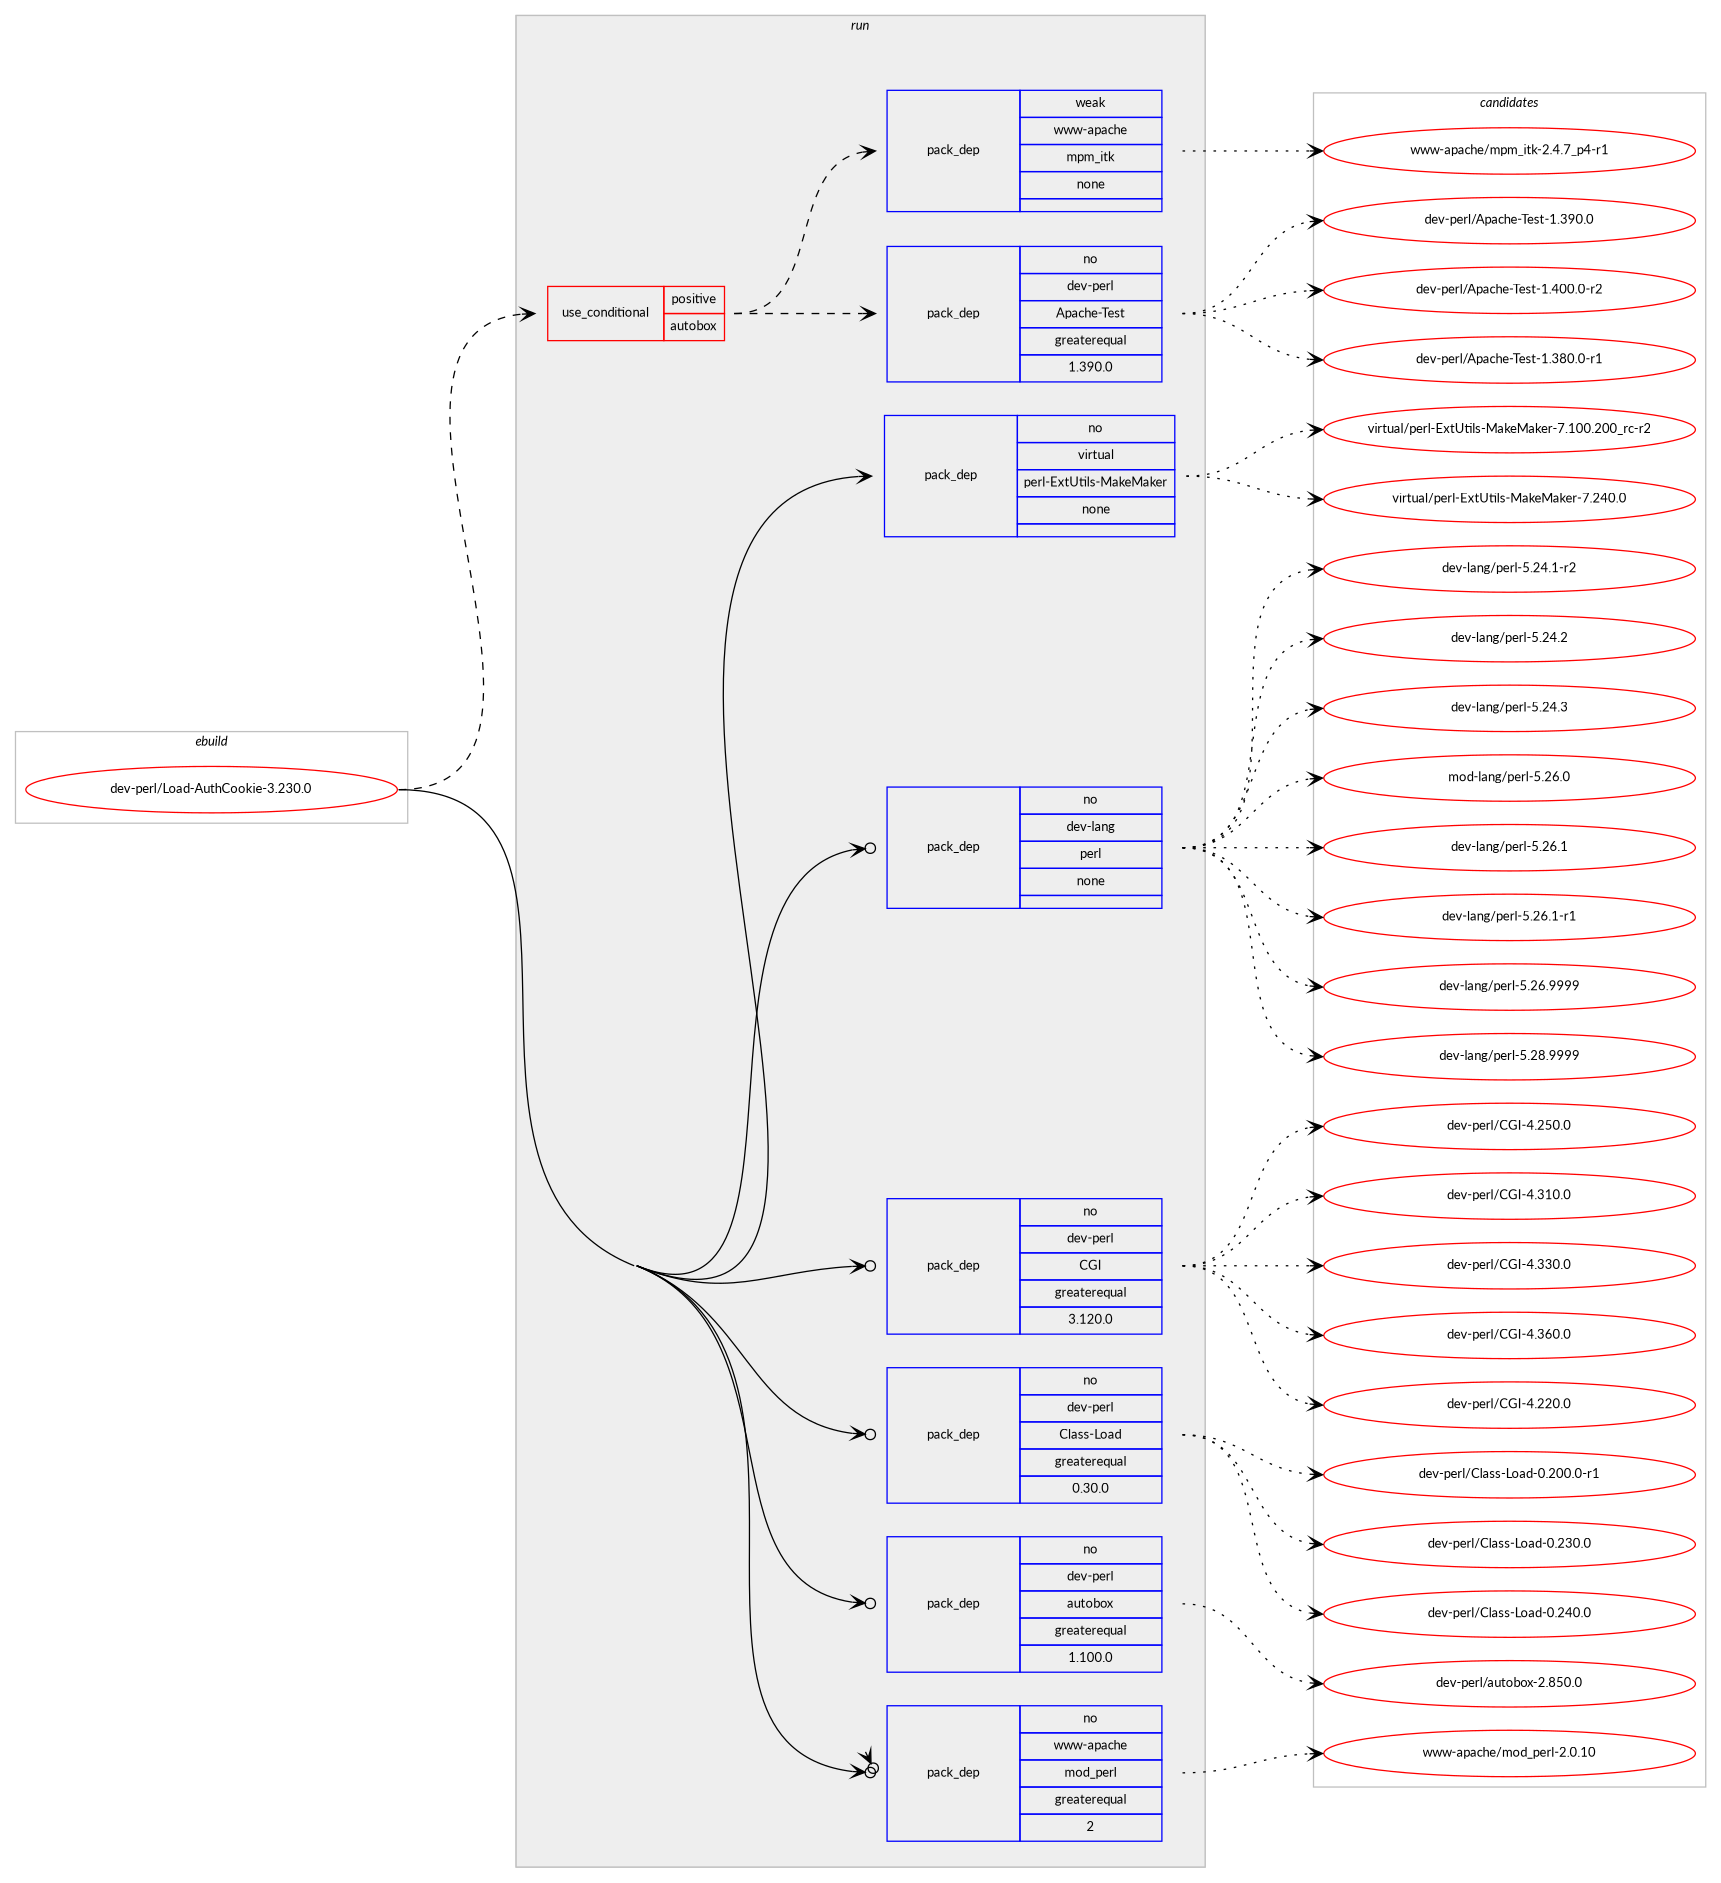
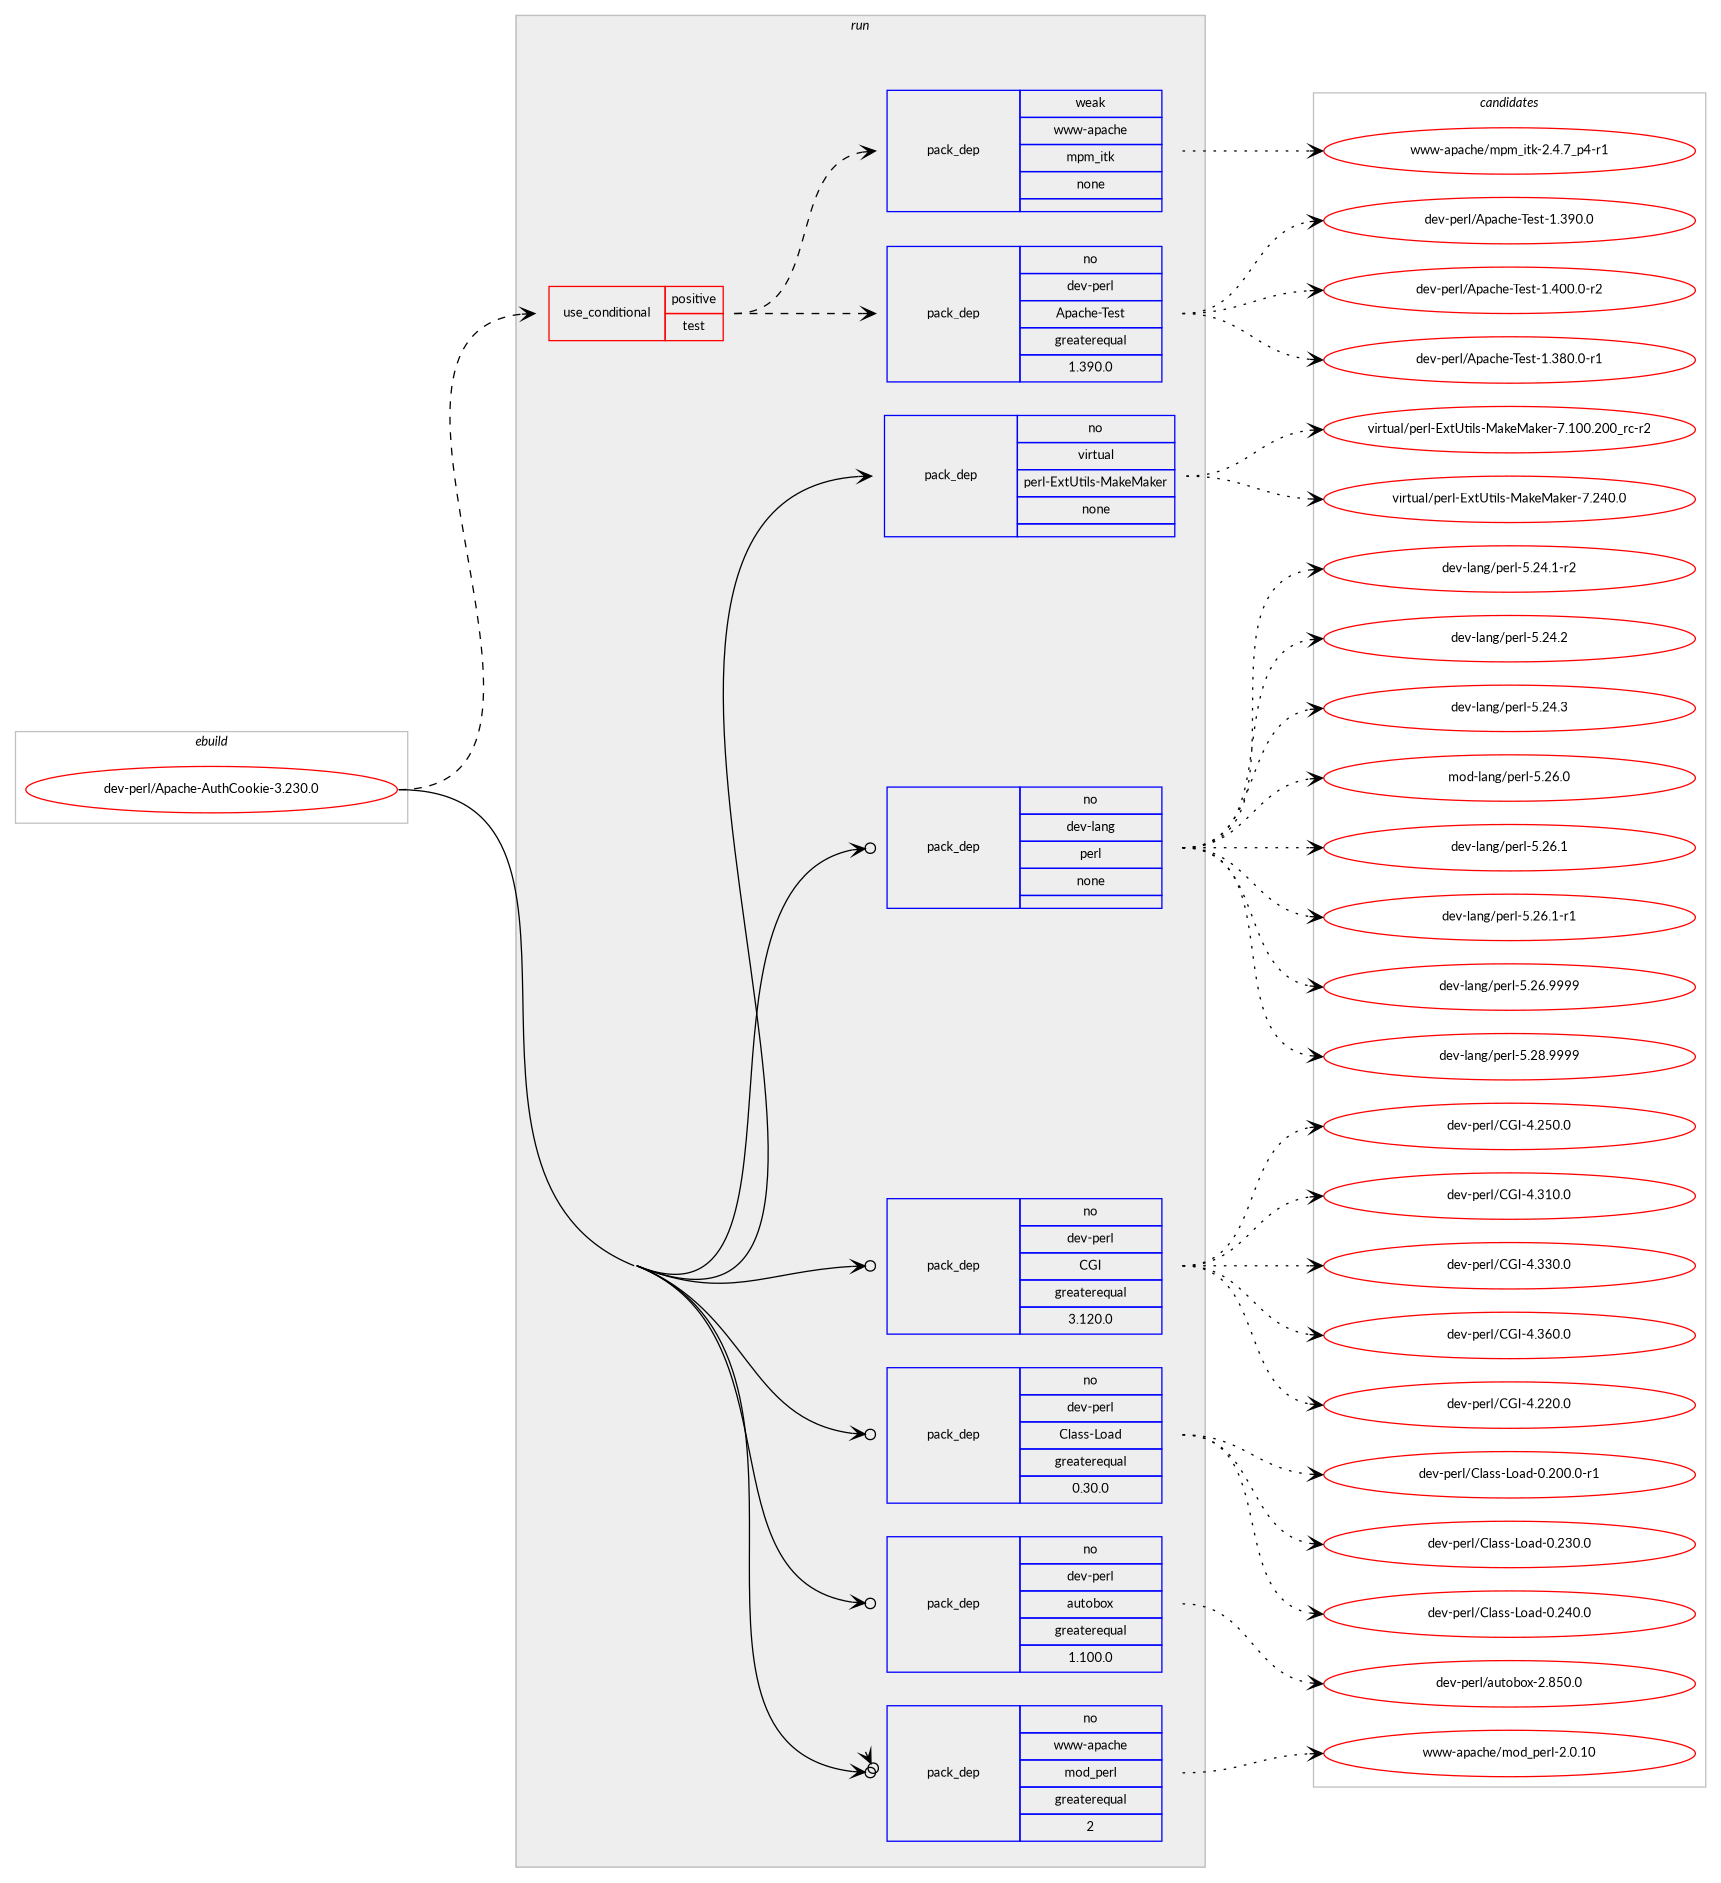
(694, 326) -> (694, 326)
(212, 790) -> (212, 790)
